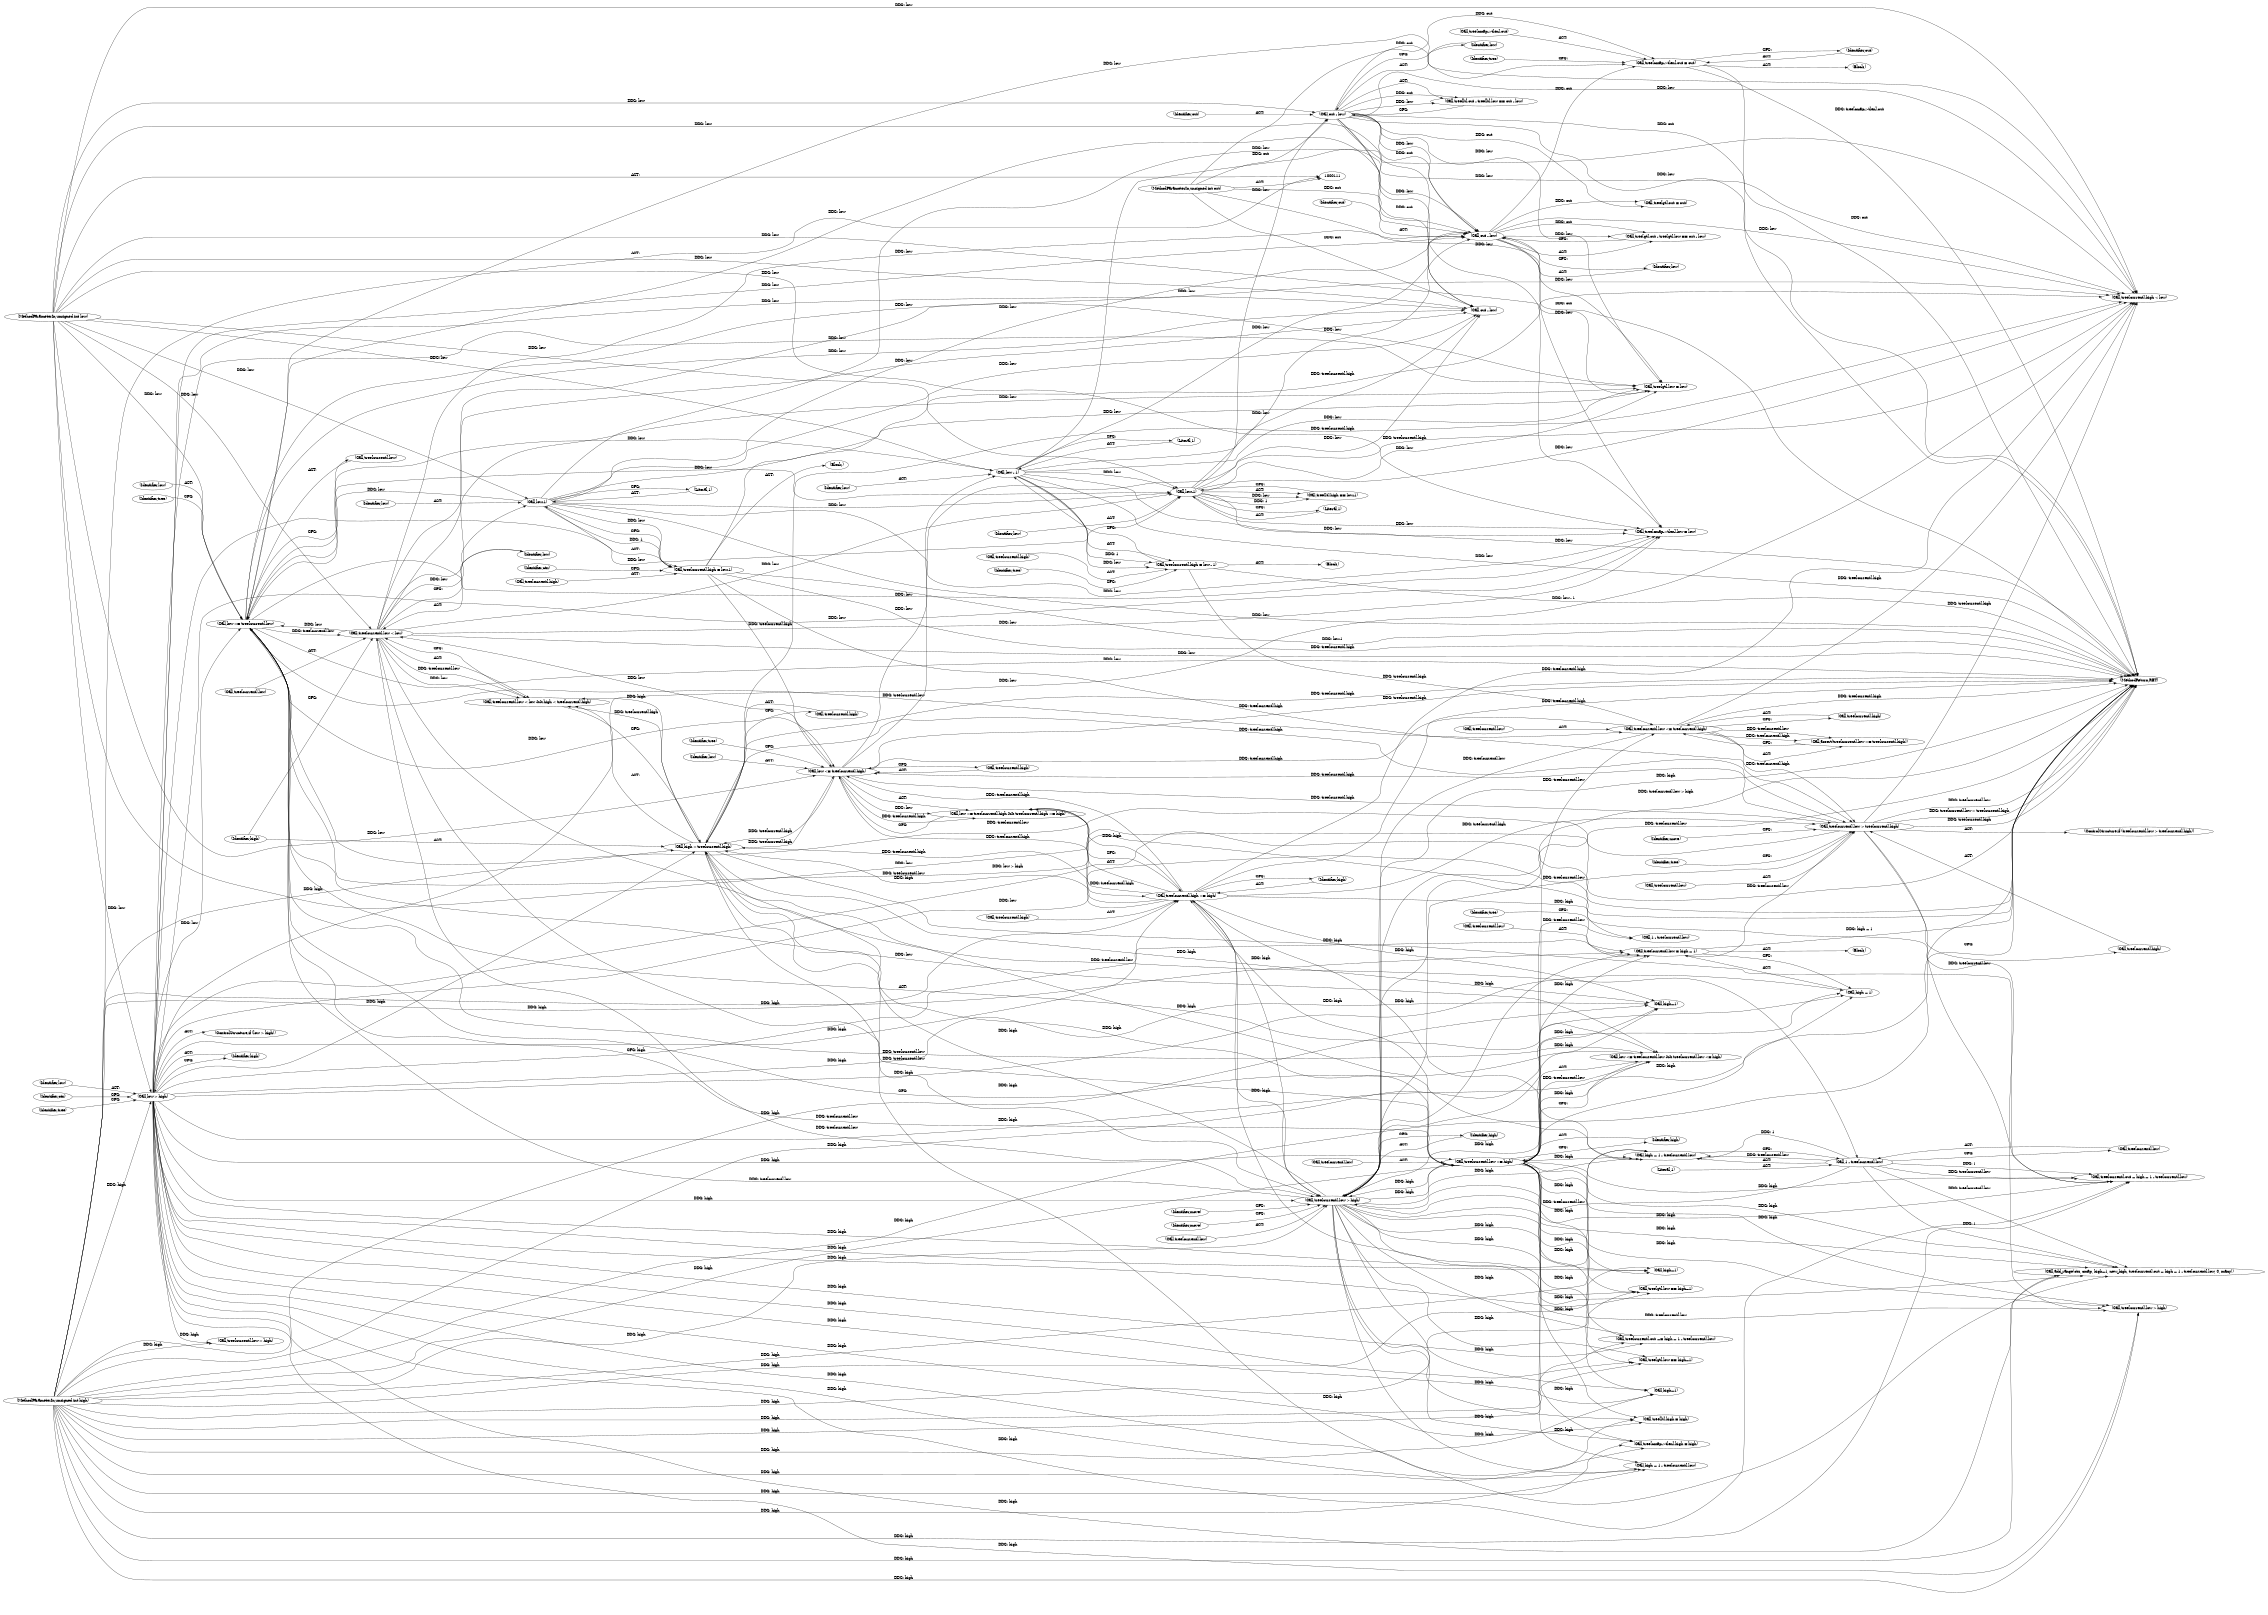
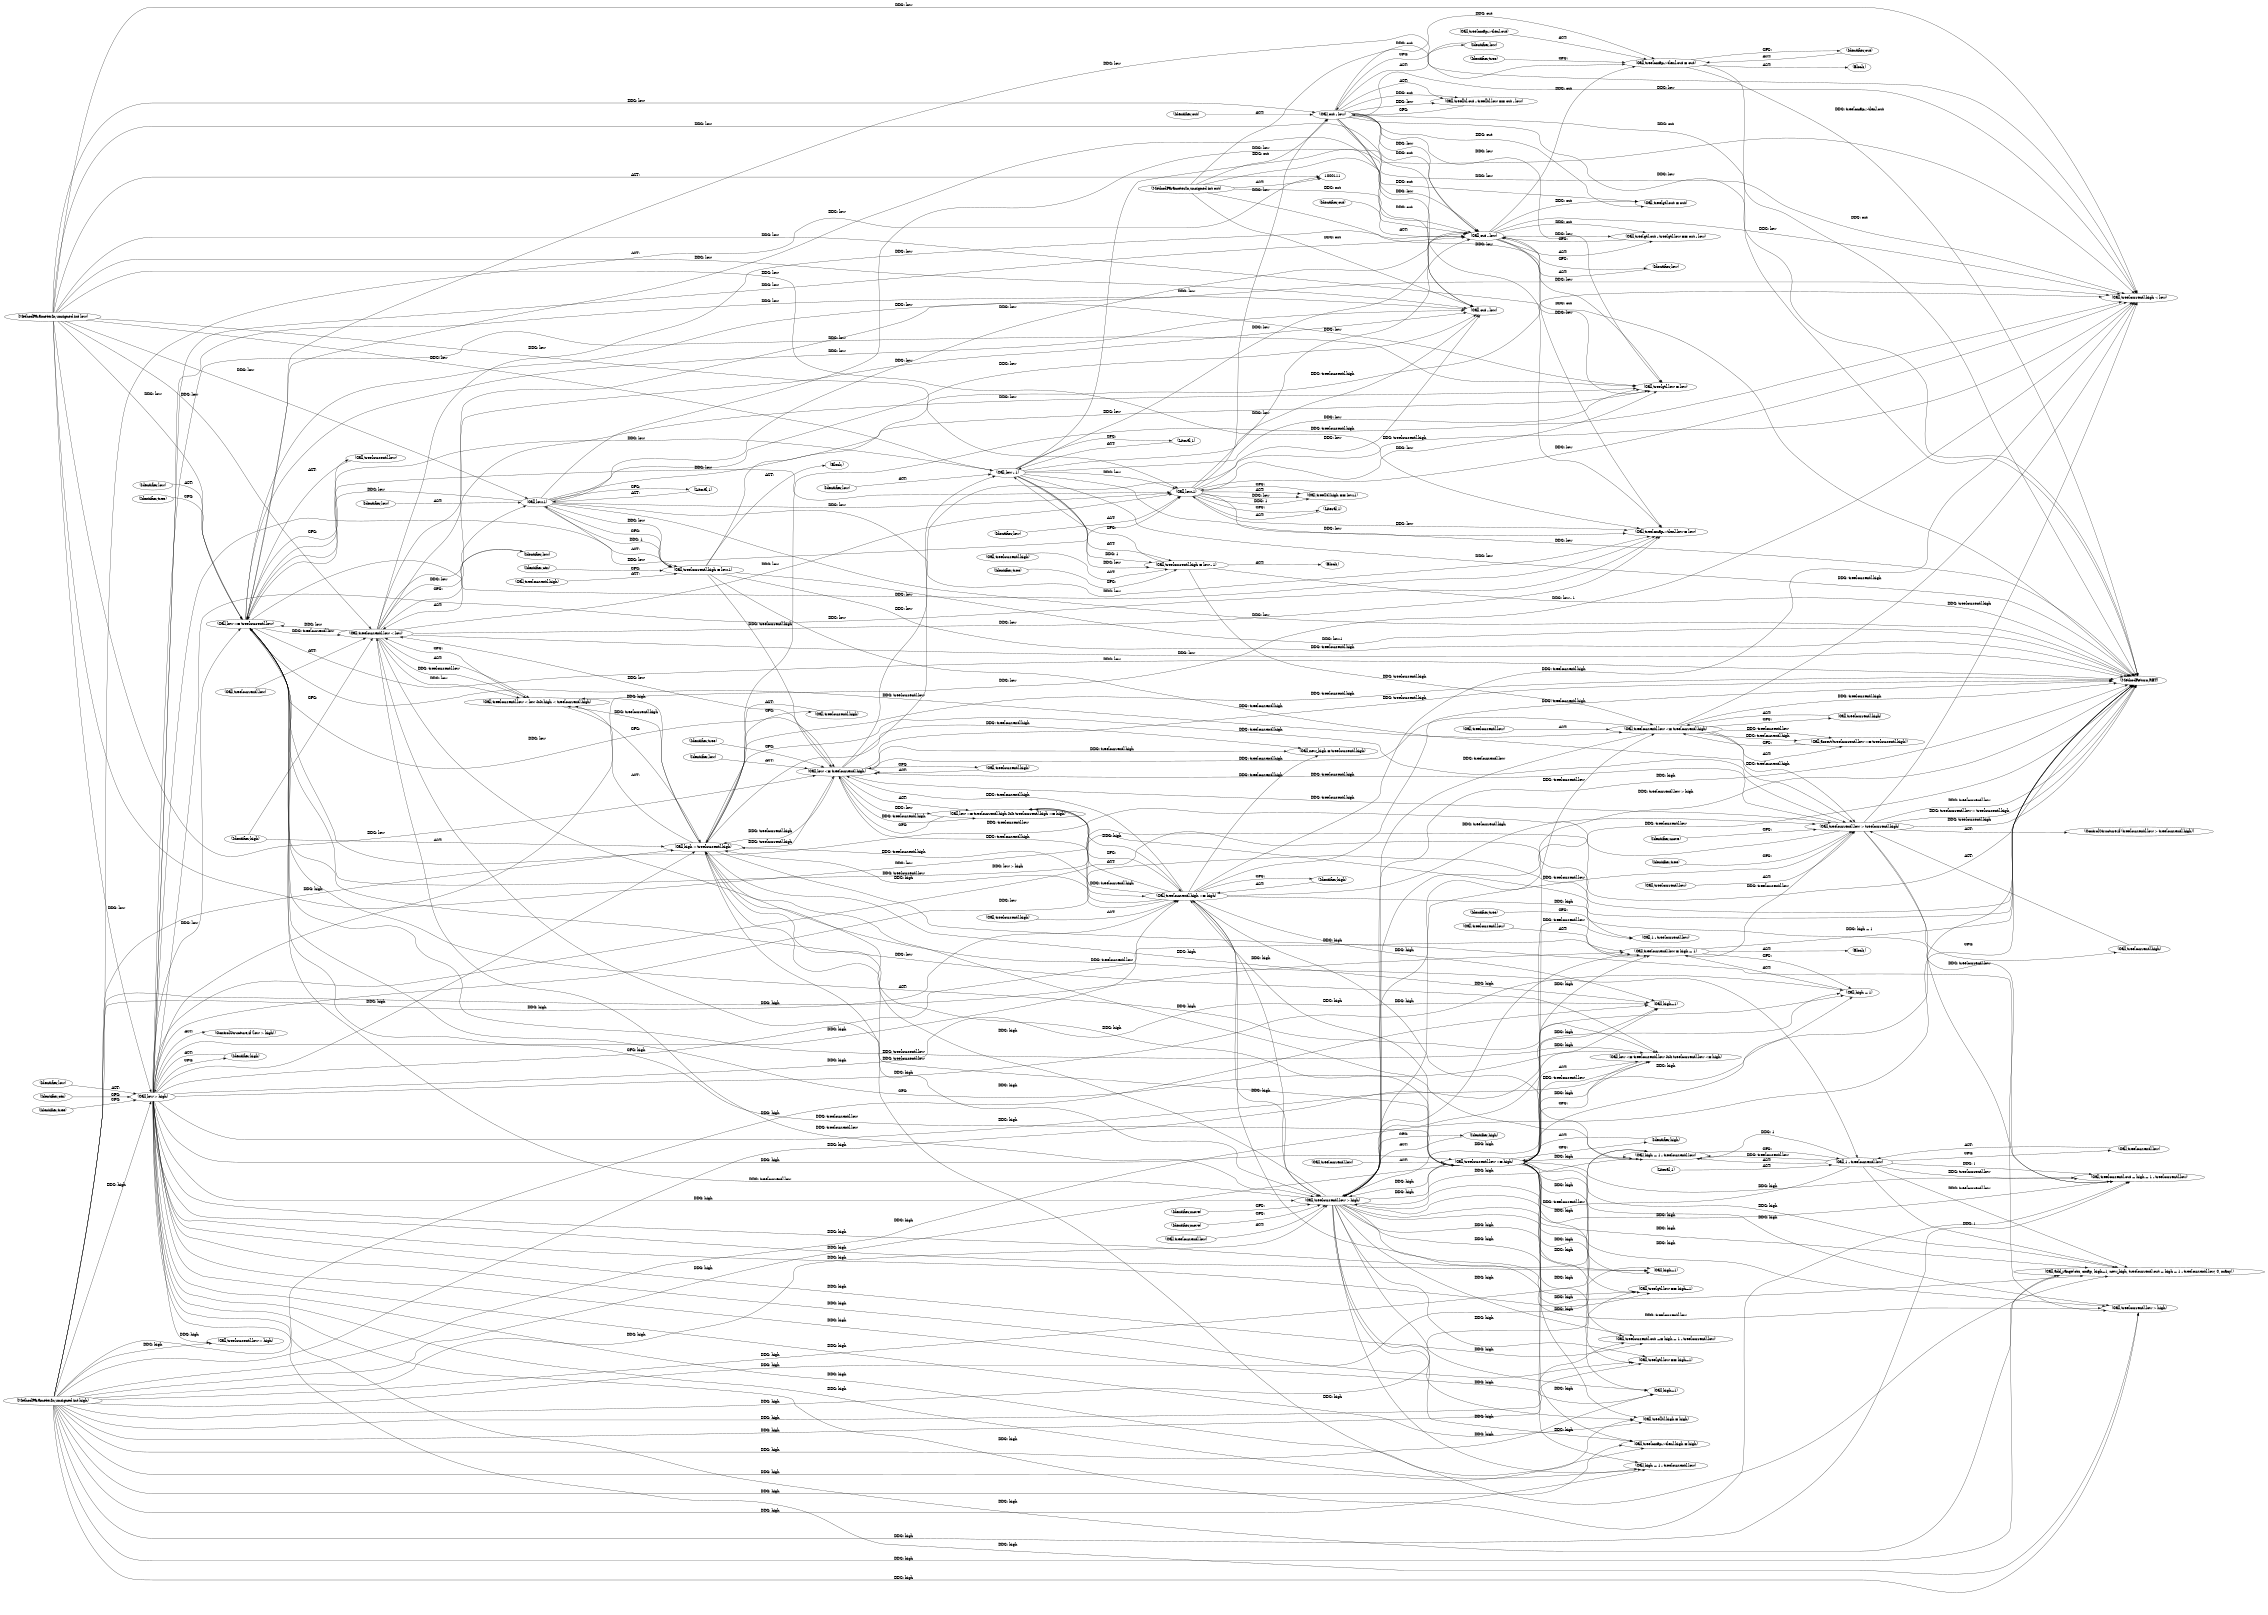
none -> (1411, 186)
none -> (1332, 751)
